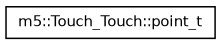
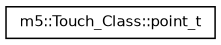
(111, 23) -> (111, 23)
